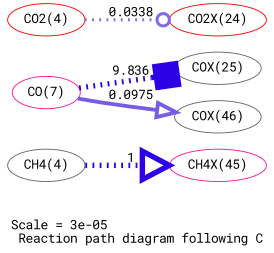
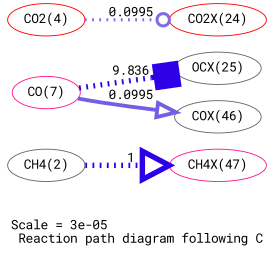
(127, 13) -> (127, 13)
(218, 68) -> (218, 68)
(127, 96) -> (127, 96)
(46, 165) -> (46, 165)
(218, 165) -> (218, 165)
